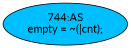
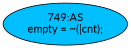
(65, 24) -> (65, 24)
